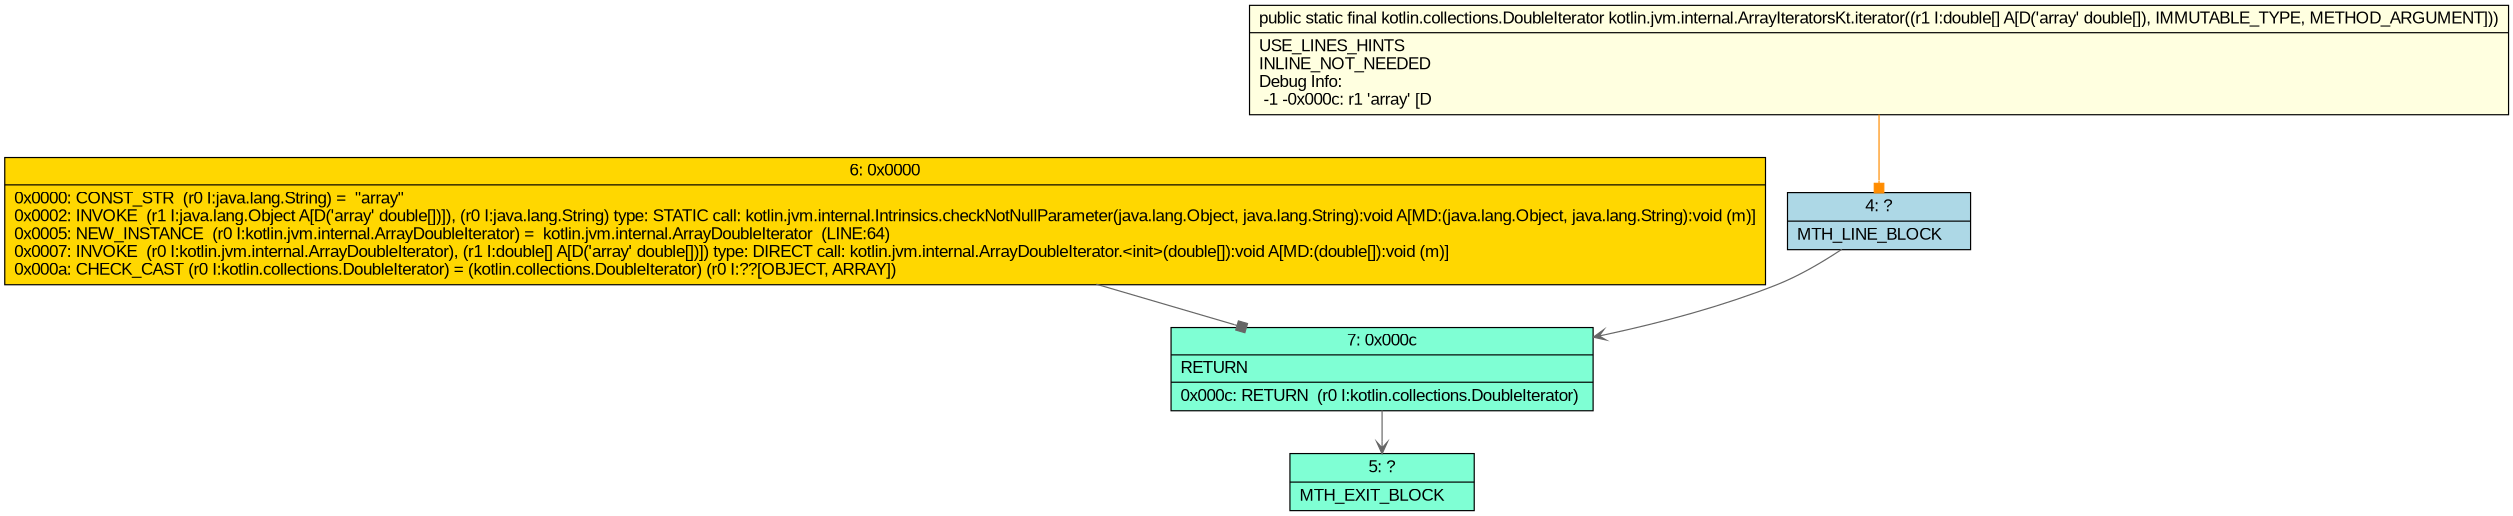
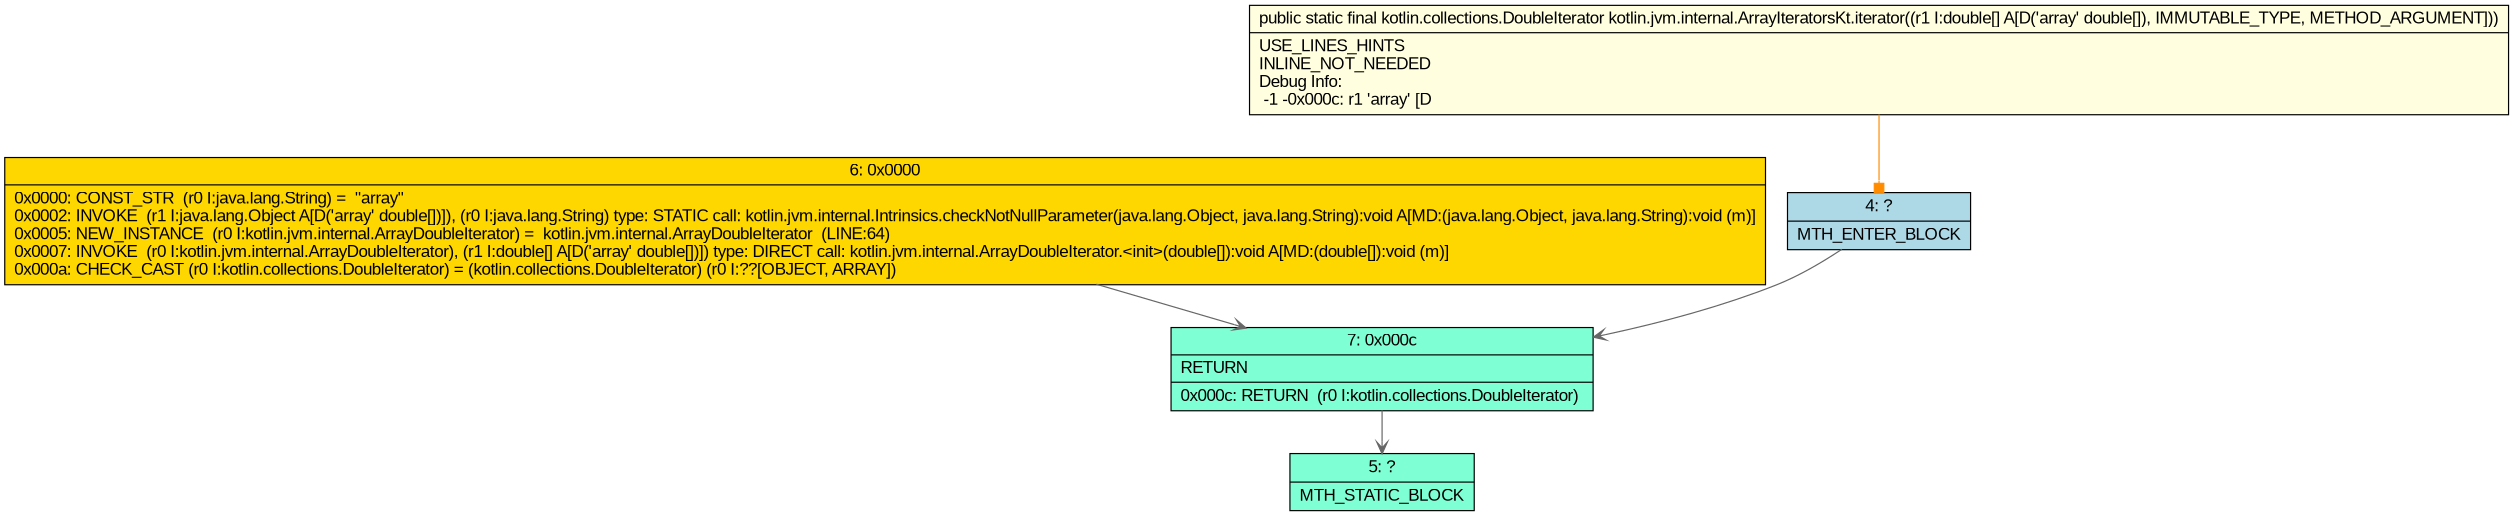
(1870, 235) -> (1879, 235)
(1165, 304) -> (1165, 304)
(1372, 496) -> (1382, 496)
